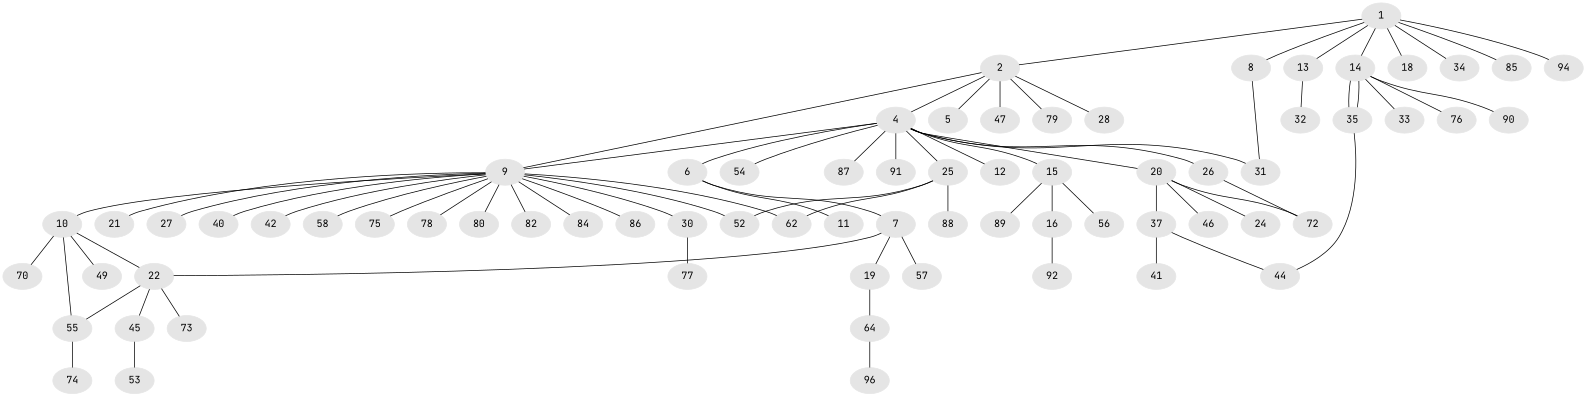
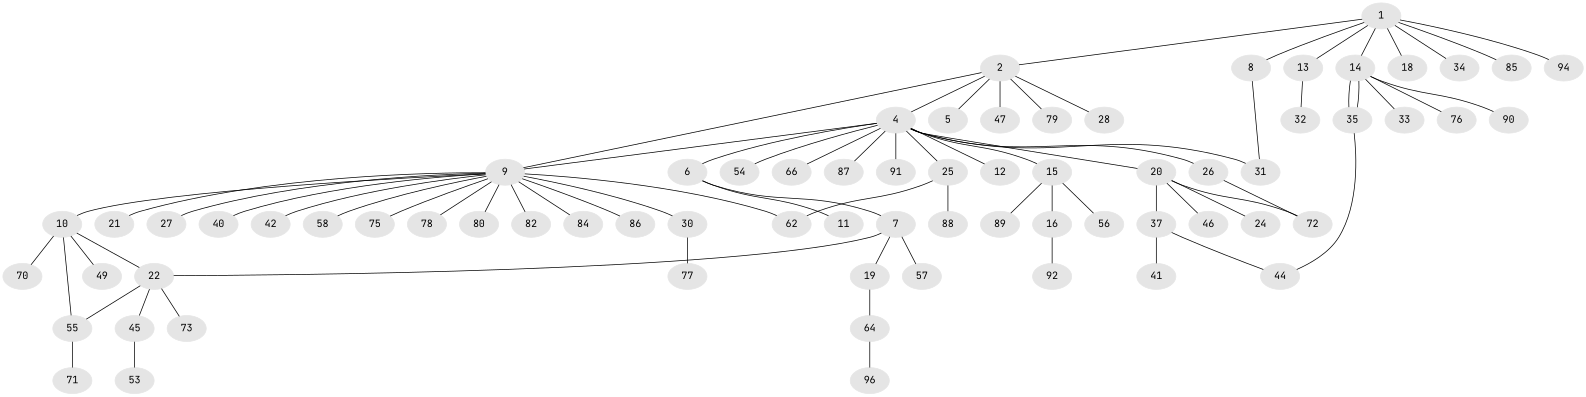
none -> (792, 172)
(740, 224) -> none
(72, 381) -> (72, 381)
